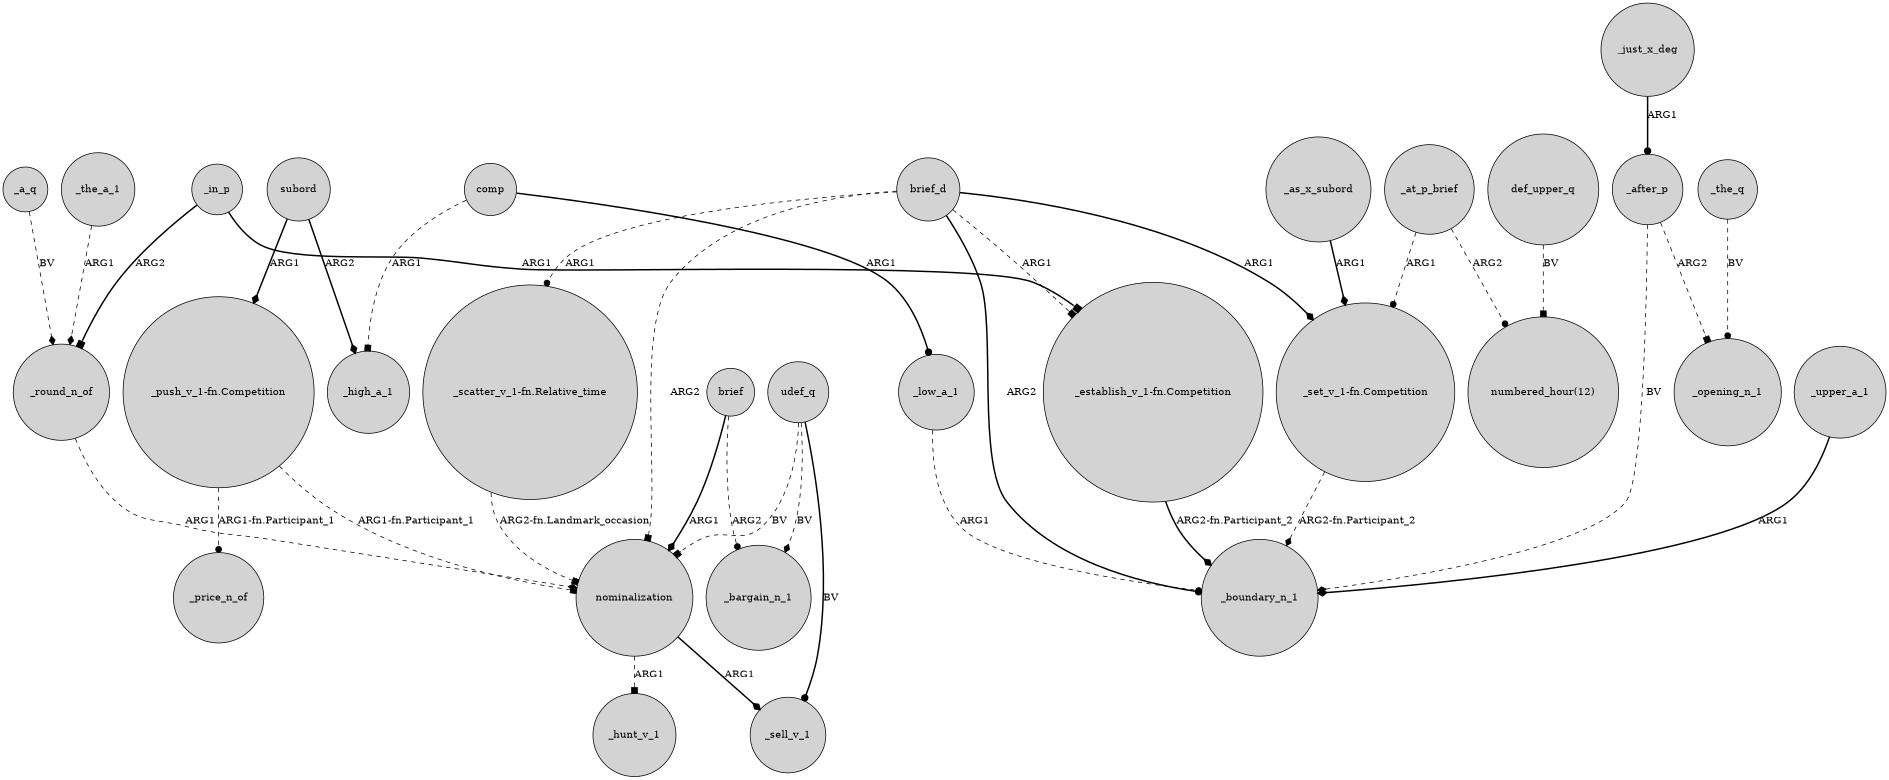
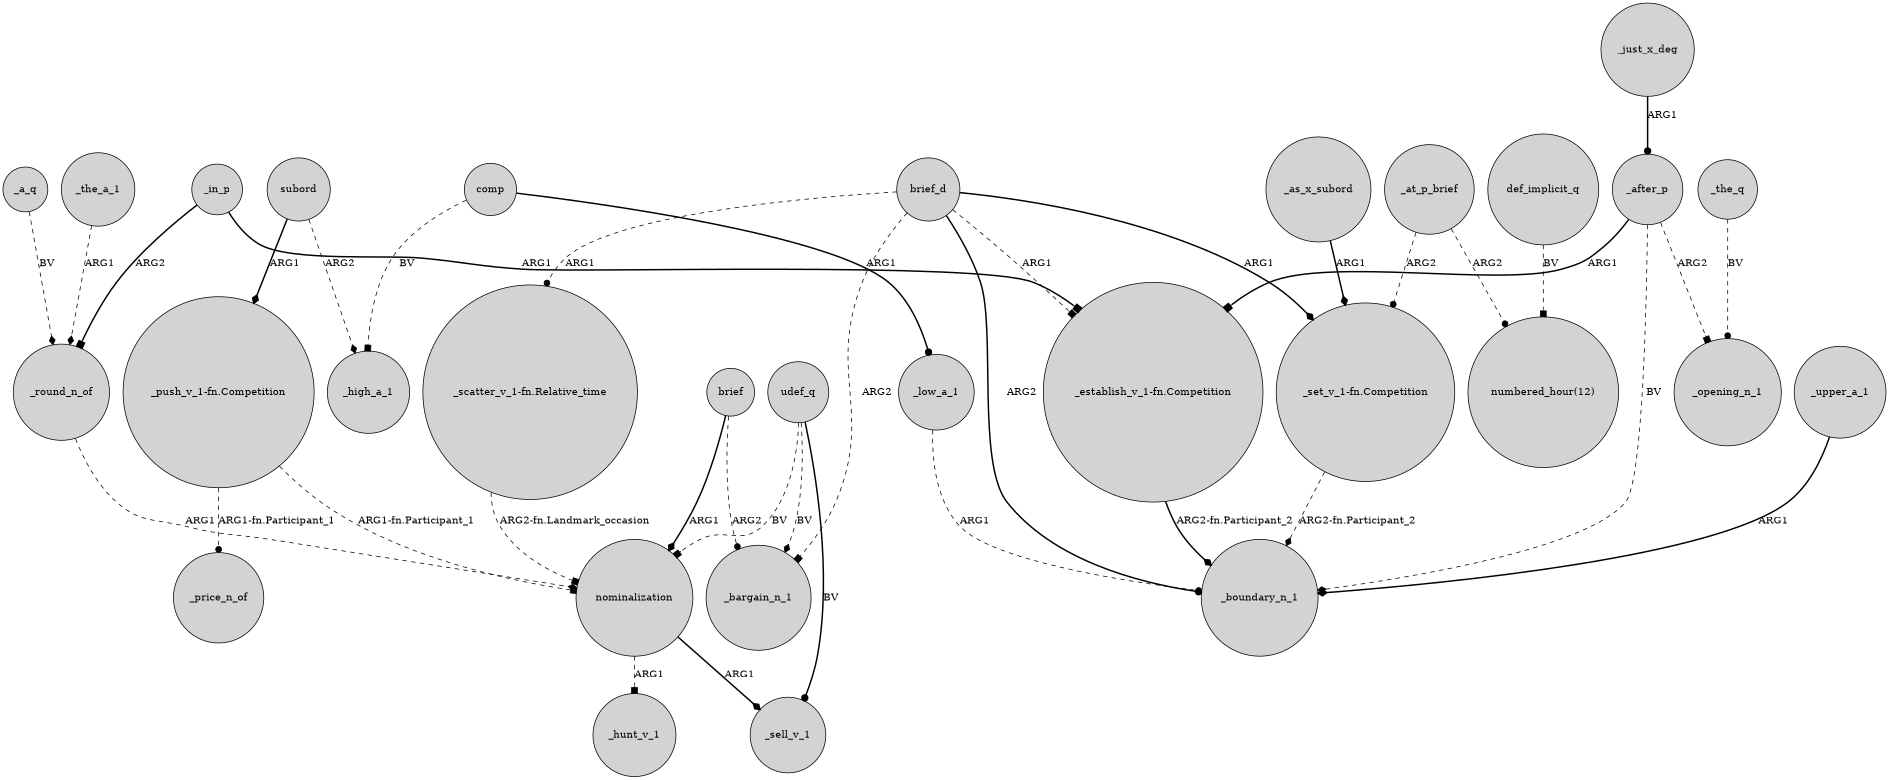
(1543, 189) -> (1543, 189)
(407, 264) -> (407, 264)
(1422, 264) -> (1422, 264)
none -> (1436, 274)
(331, 282) -> (331, 282)
(670, 284) -> (849, 383)
